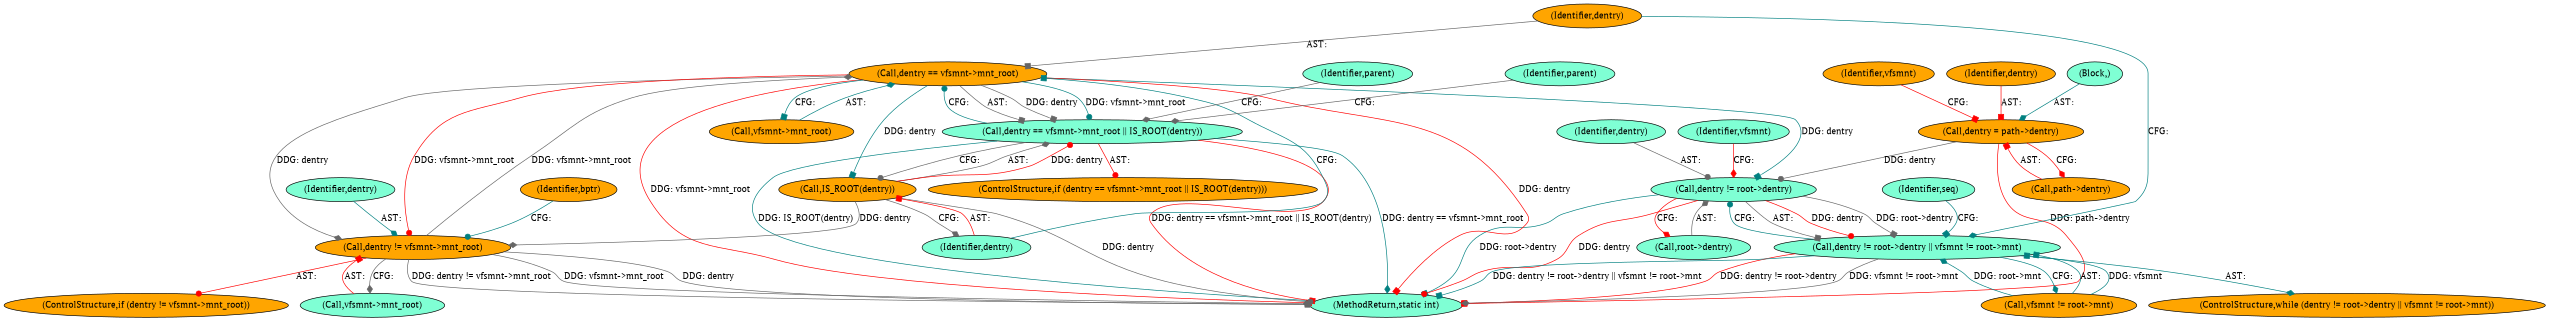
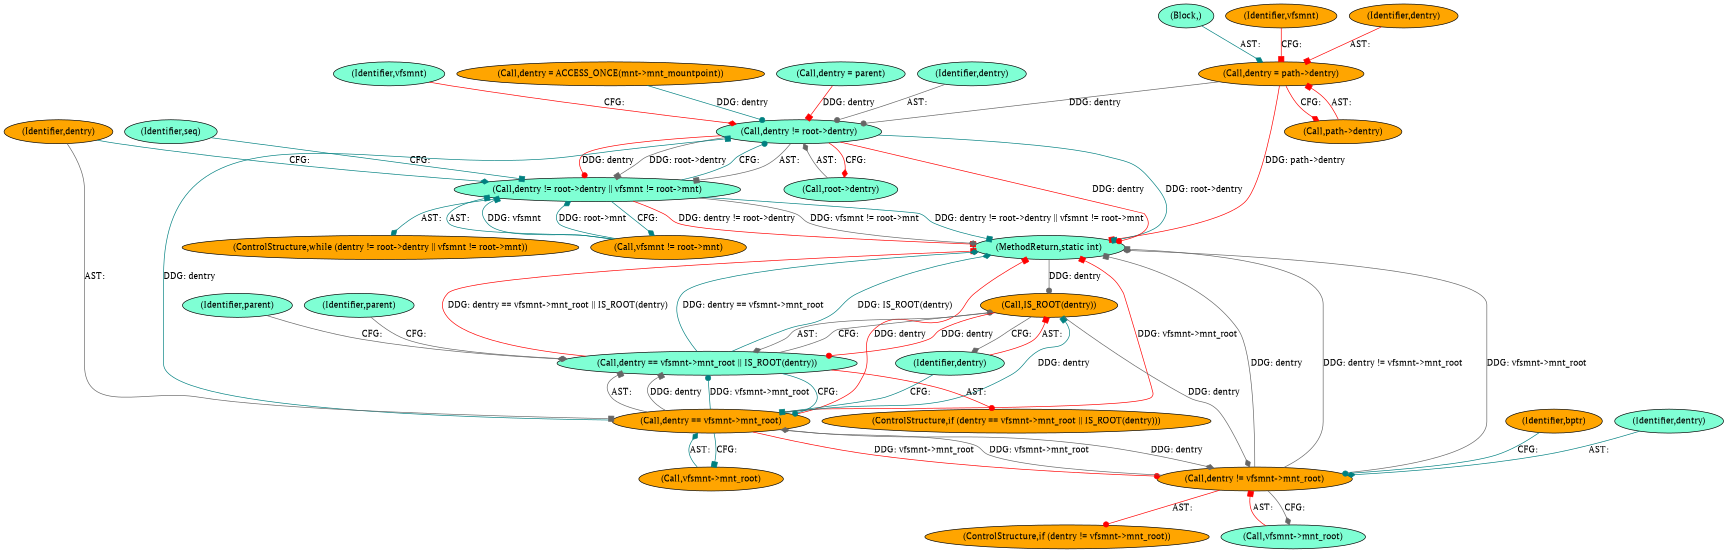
none -> (611, 74)
none -> (841, 74)
(1100, 258) -> (1049, 274)
